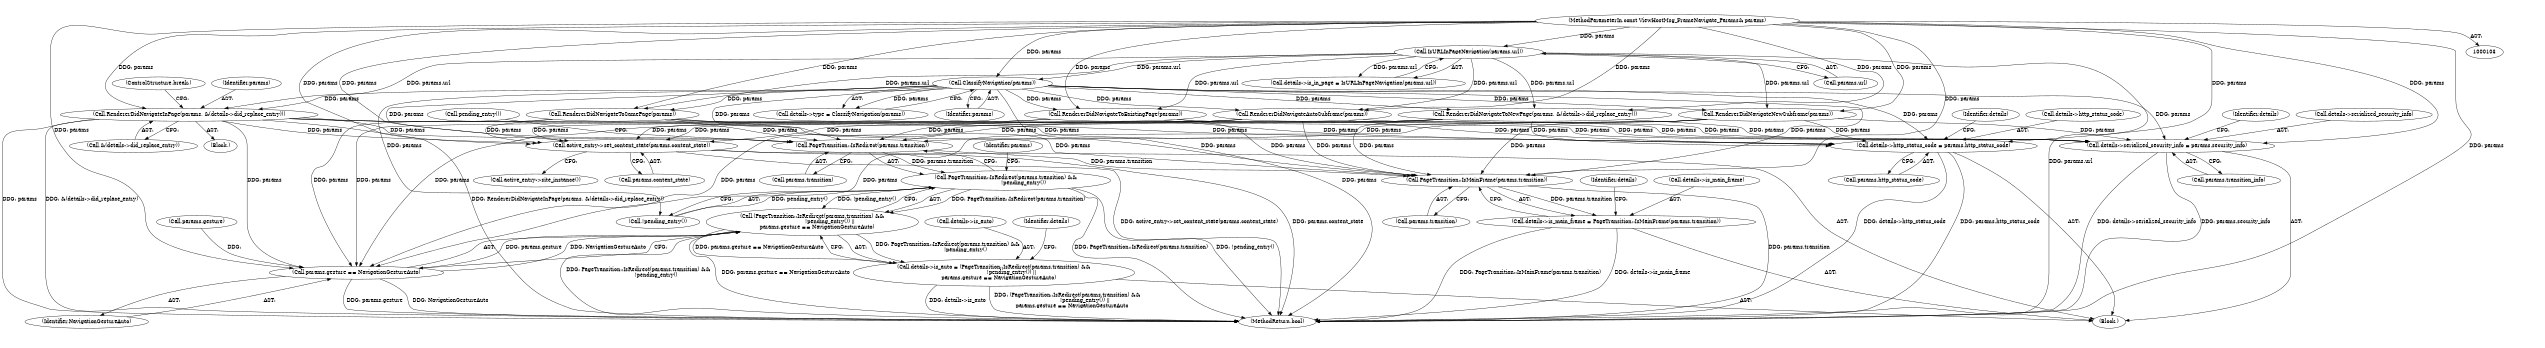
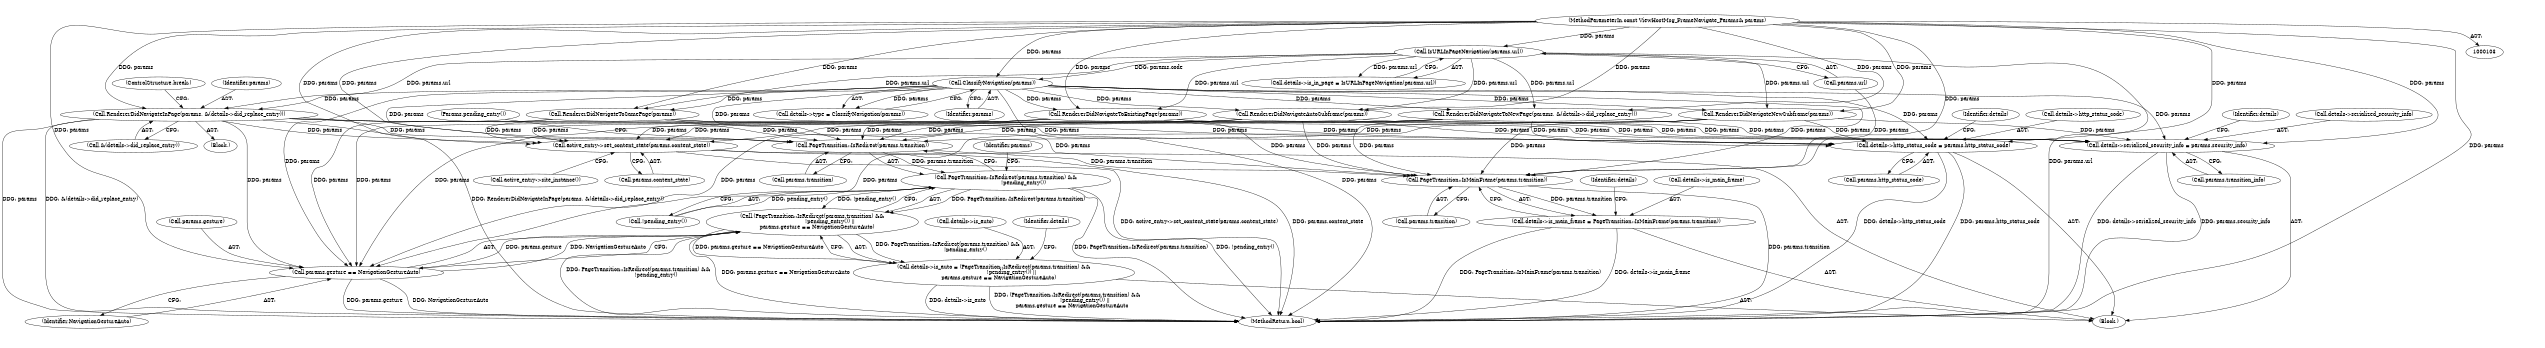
(1159, 68) -> (1159, 68)
(490, 97) -> (479, 93)
(473, 115) -> (473, 115)
none -> (953, 122)
(1118, 142) -> (1803, 159)
(564, 159) -> (582, 164)
(235, 247) -> (235, 247)
(175, 301) -> (175, 301)
